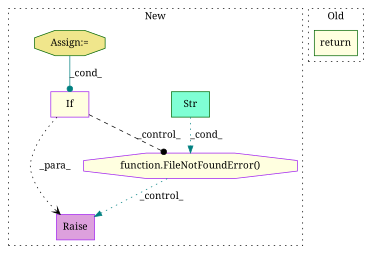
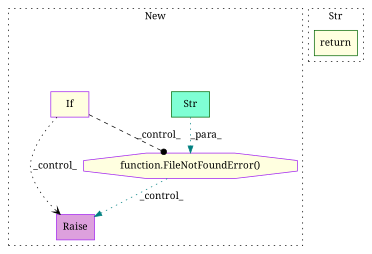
(336, 17) -> (336, 17)
(70, 43) -> none
(206, 135) -> (206, 135)
(55, 166) -> (55, 166)
